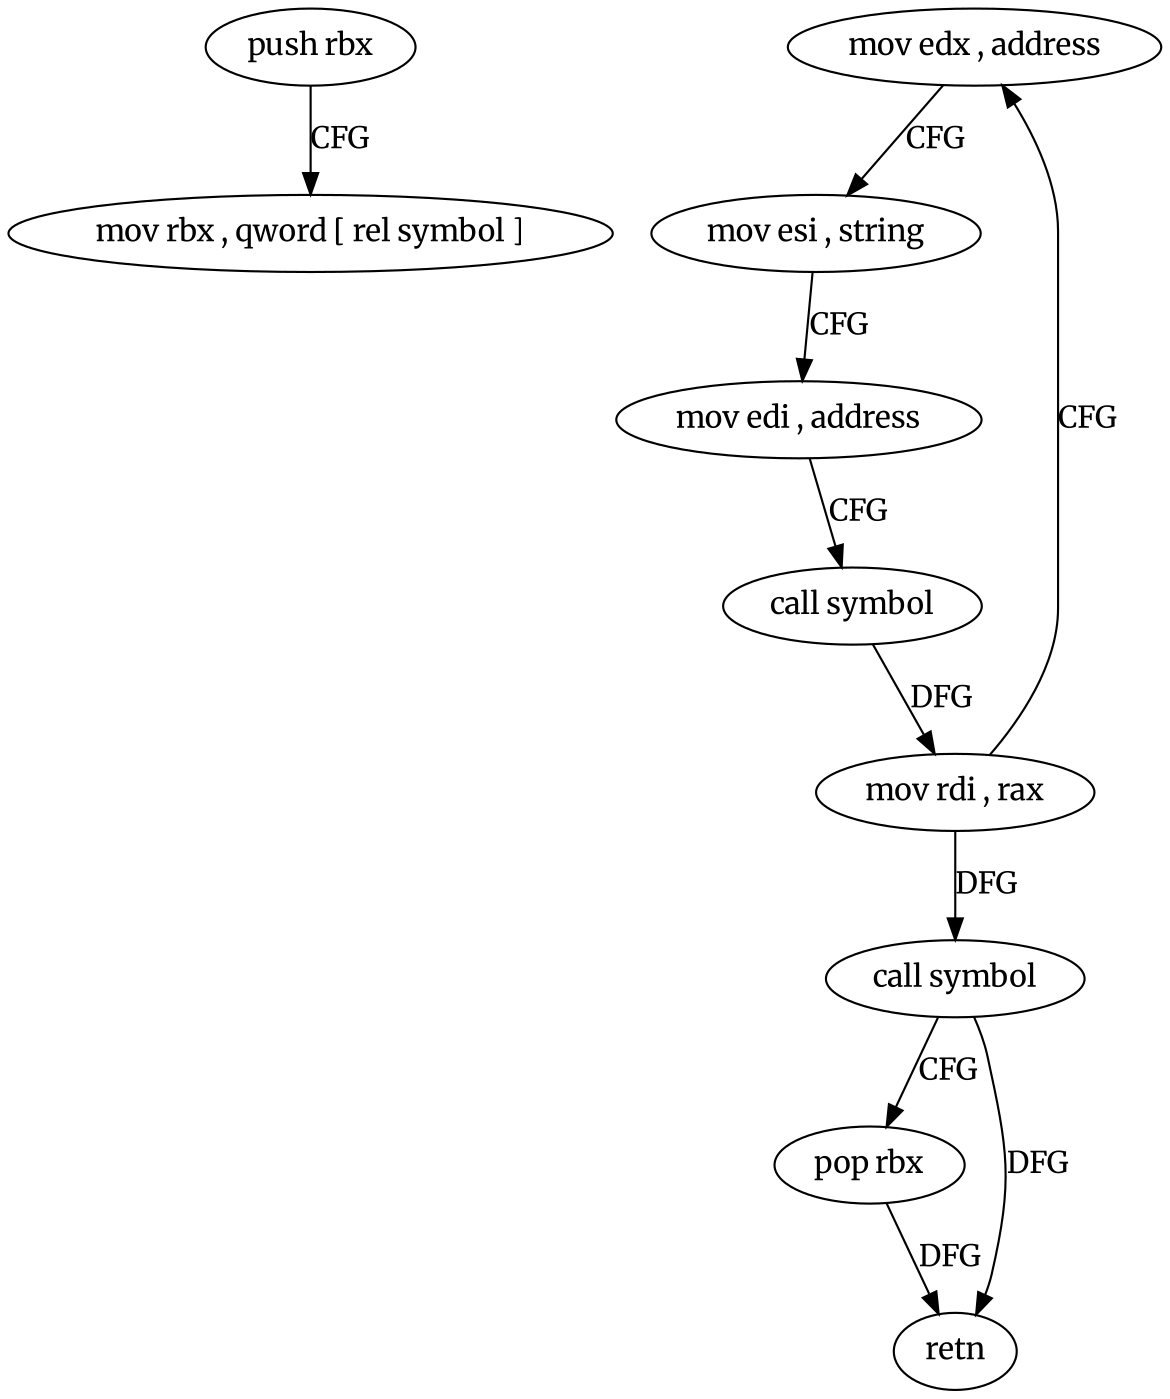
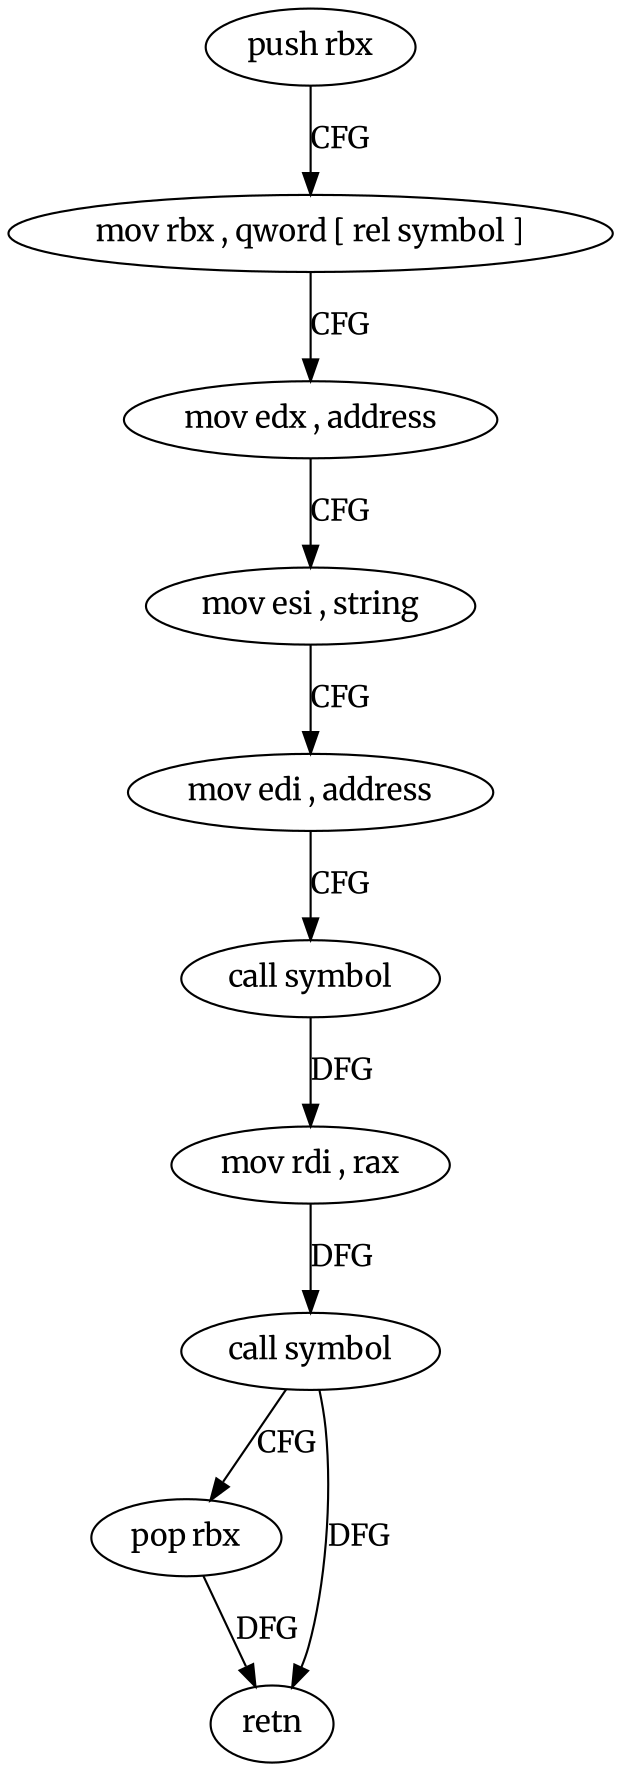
(1058, 434) -> (311, 316)
